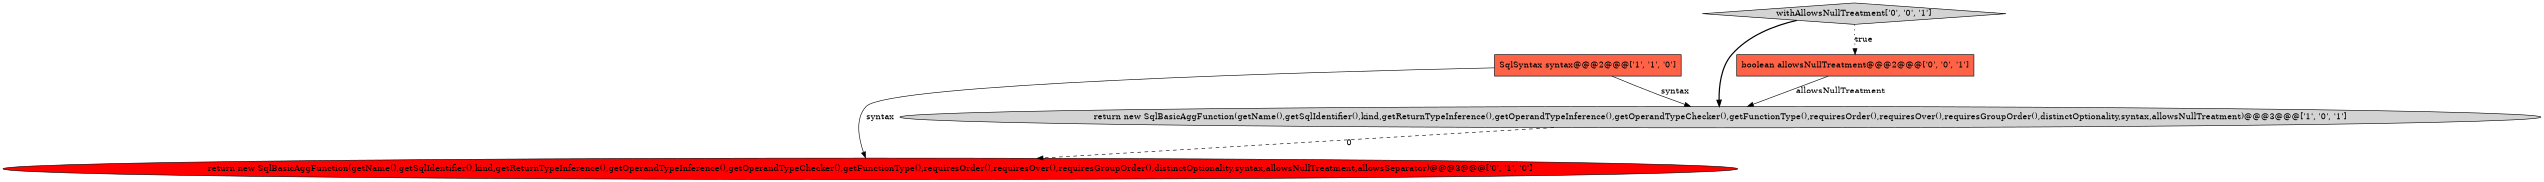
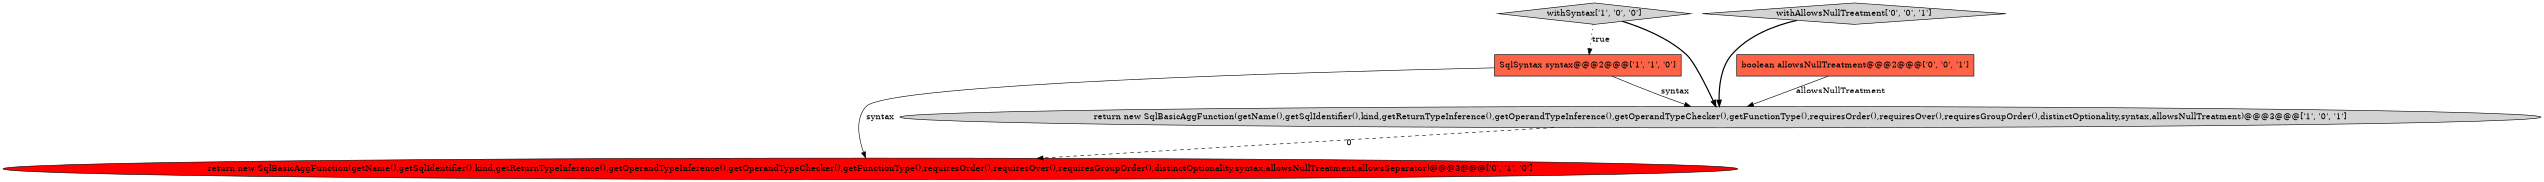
none -> (1594, 14)
(1855, 37) -> none
